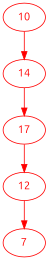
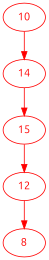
(24, 130) -> (24, 130)
(24, 243) -> (24, 243)
